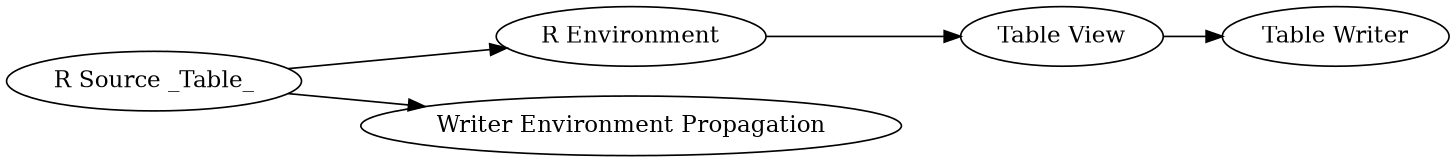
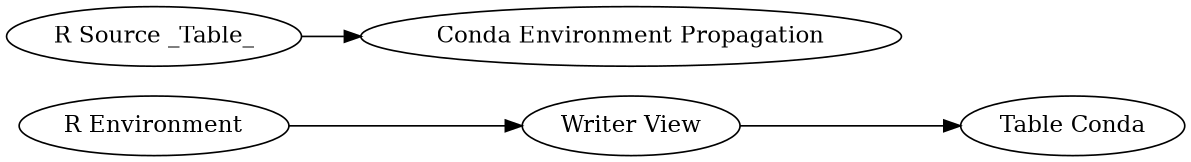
(1062, 36) -> (631, 126)
(1336, 36) -> (1073, 126)
(389, 59) -> none
(631, 126) -> (631, 36)
